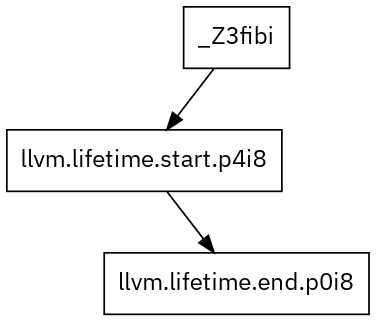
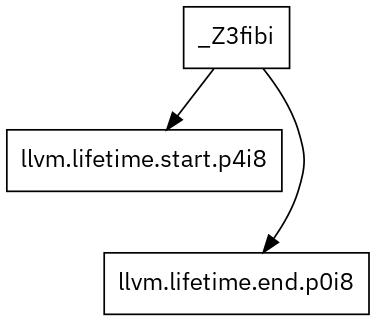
(185, 215) -> (303, 152)
